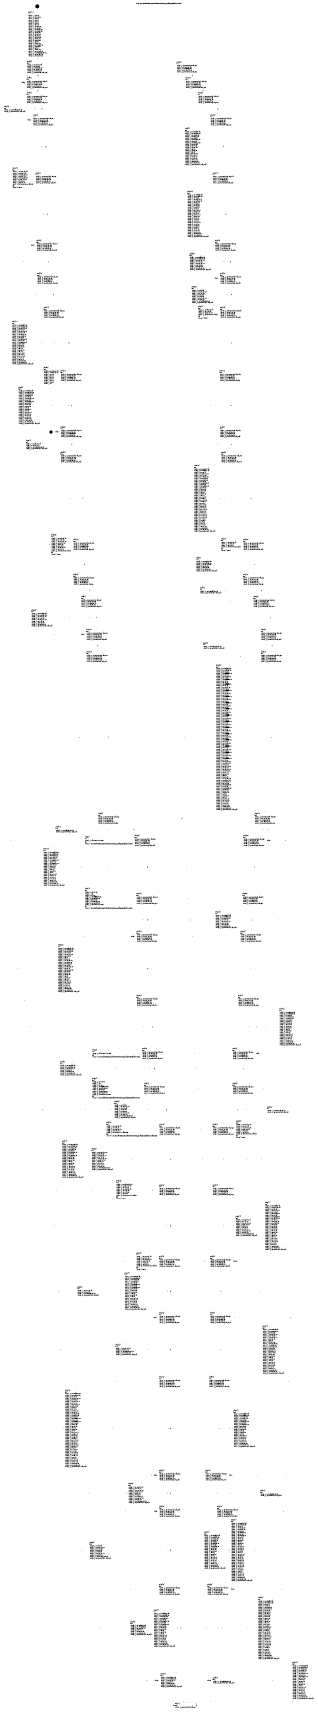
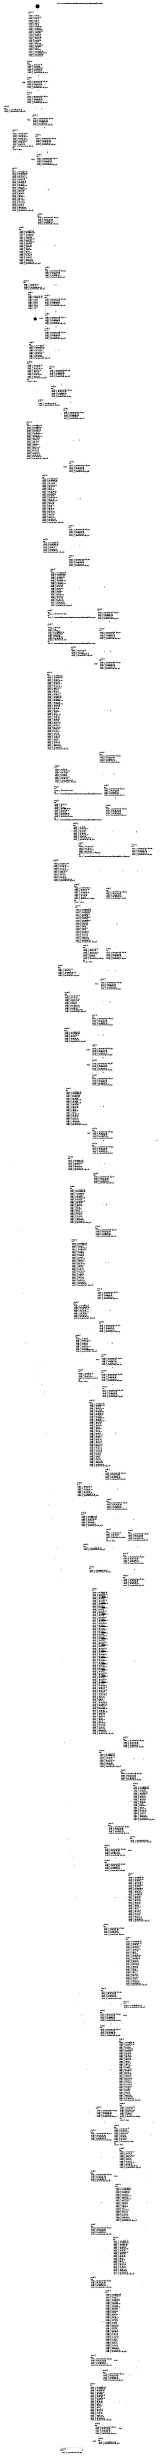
none -> (88, 1490)
(179, 1634) -> (103, 1107)
none -> (124, 2135)
